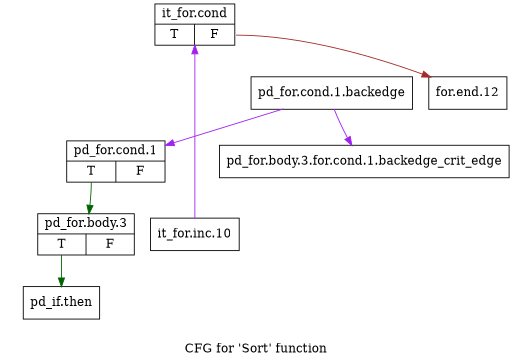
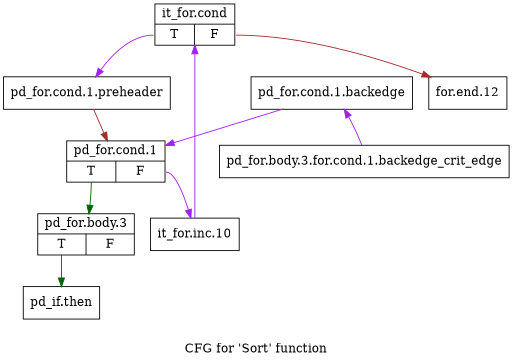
none -> (87, 93)
(340, 124) -> (356, 131)
none -> (180, 188)
